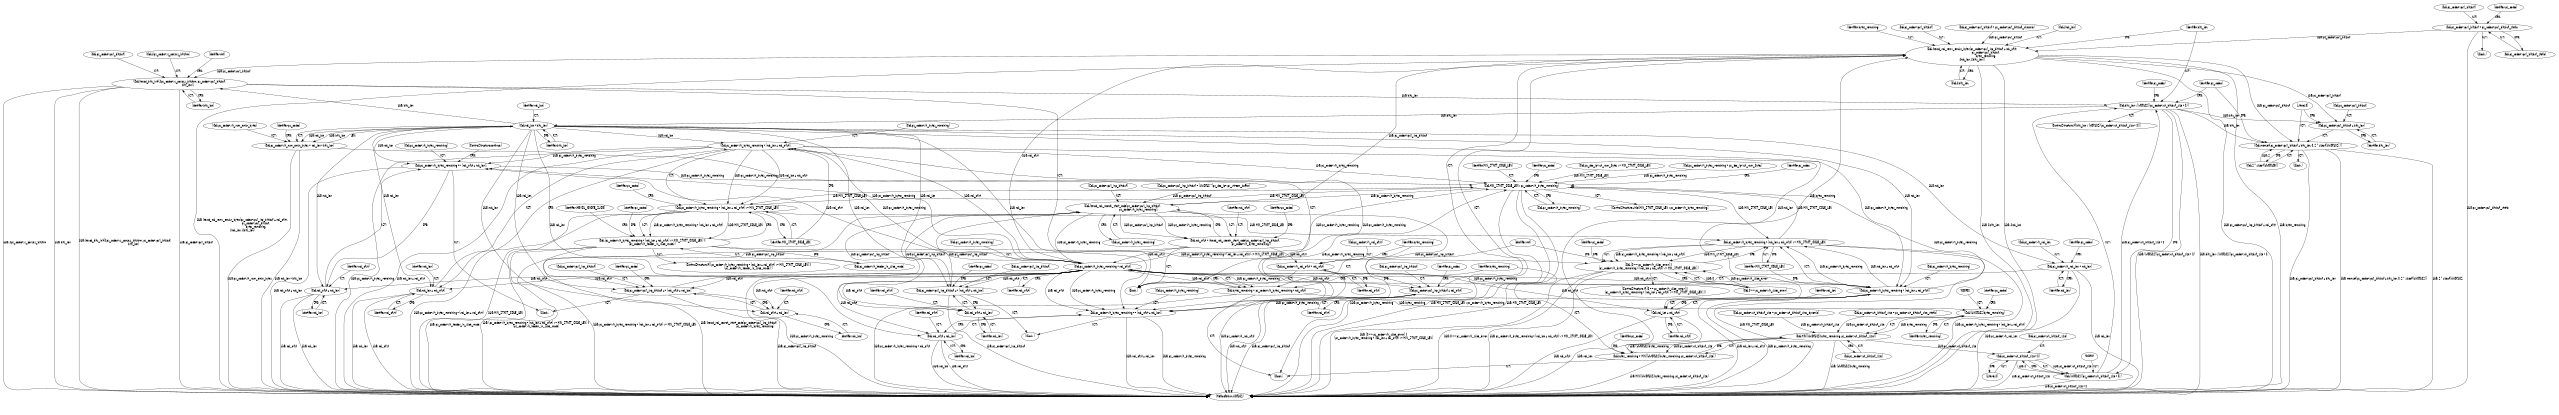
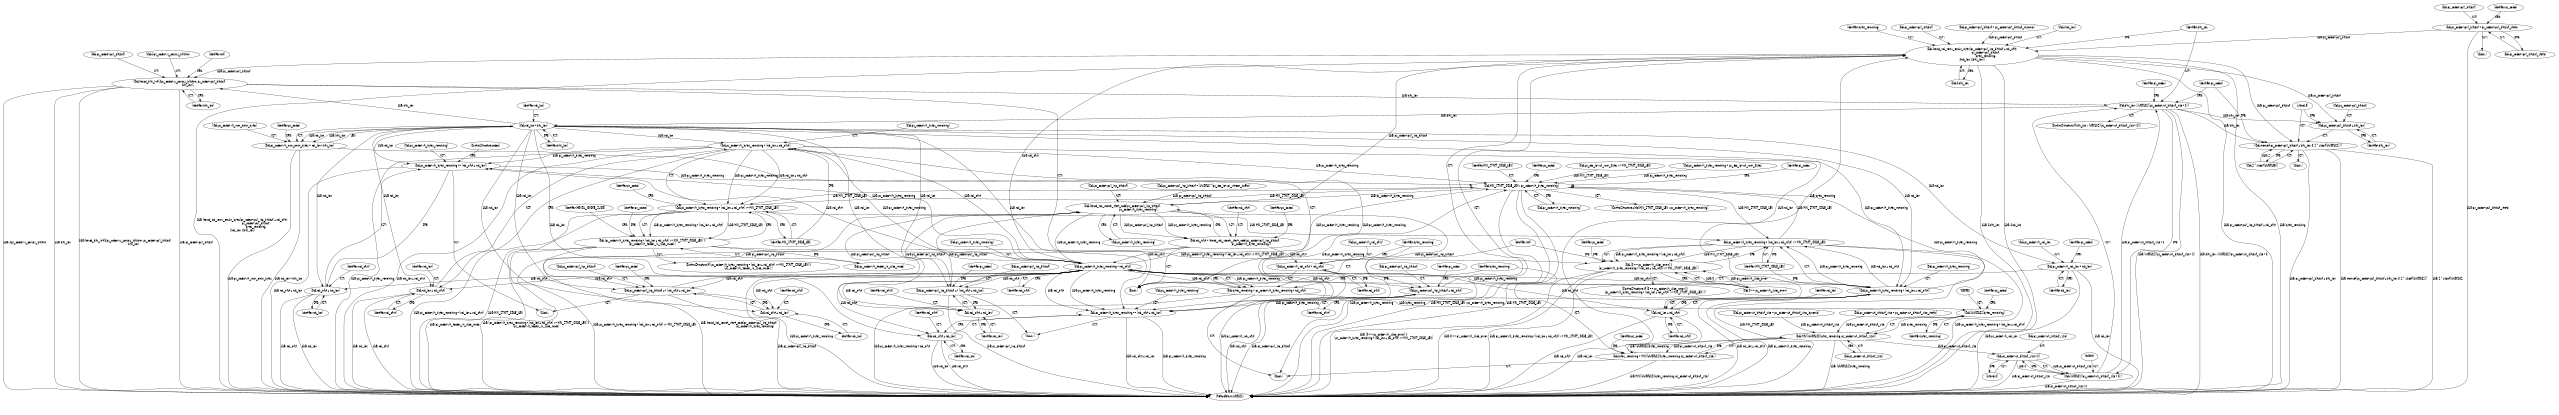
(486, 146) -> (486, 146)
